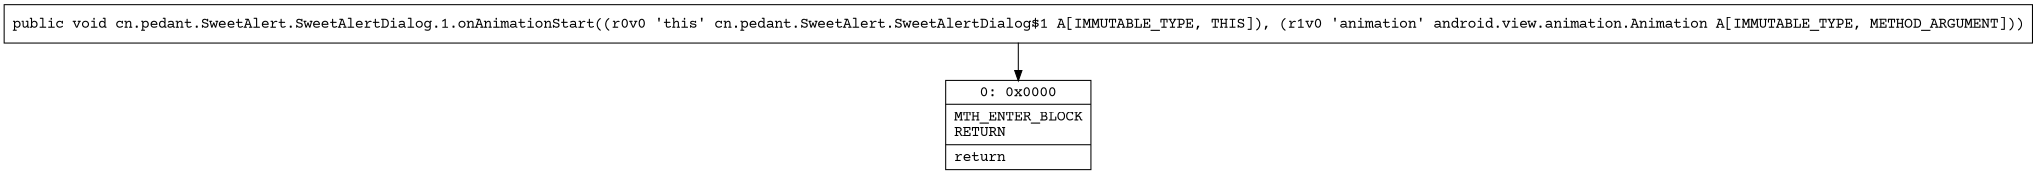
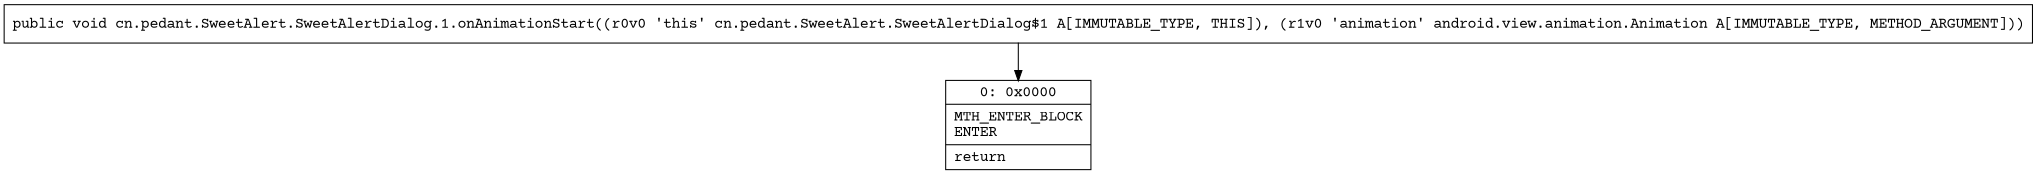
(980, 132) -> (976, 132)
